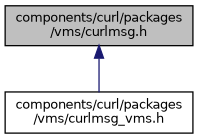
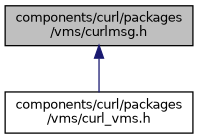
(99, 113) -> (99, 113)
